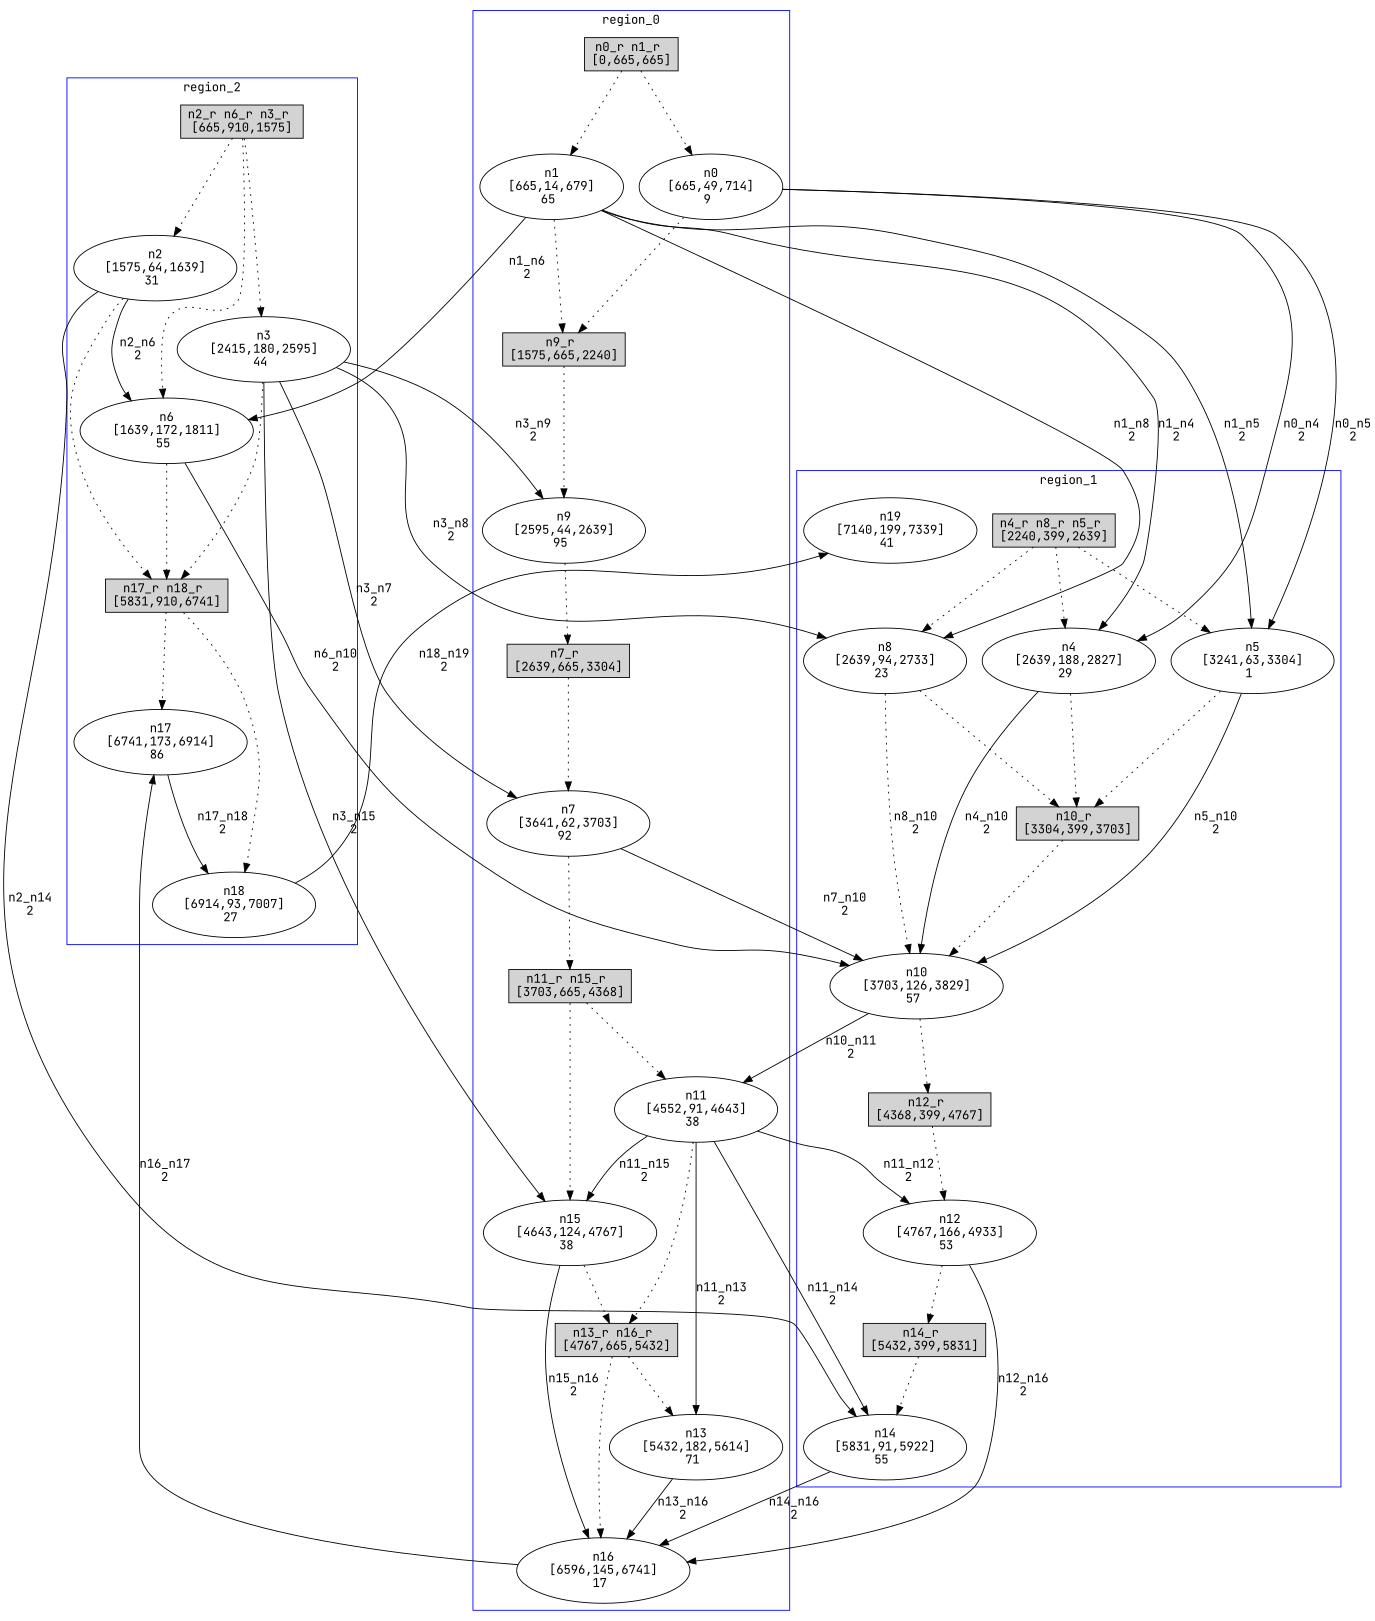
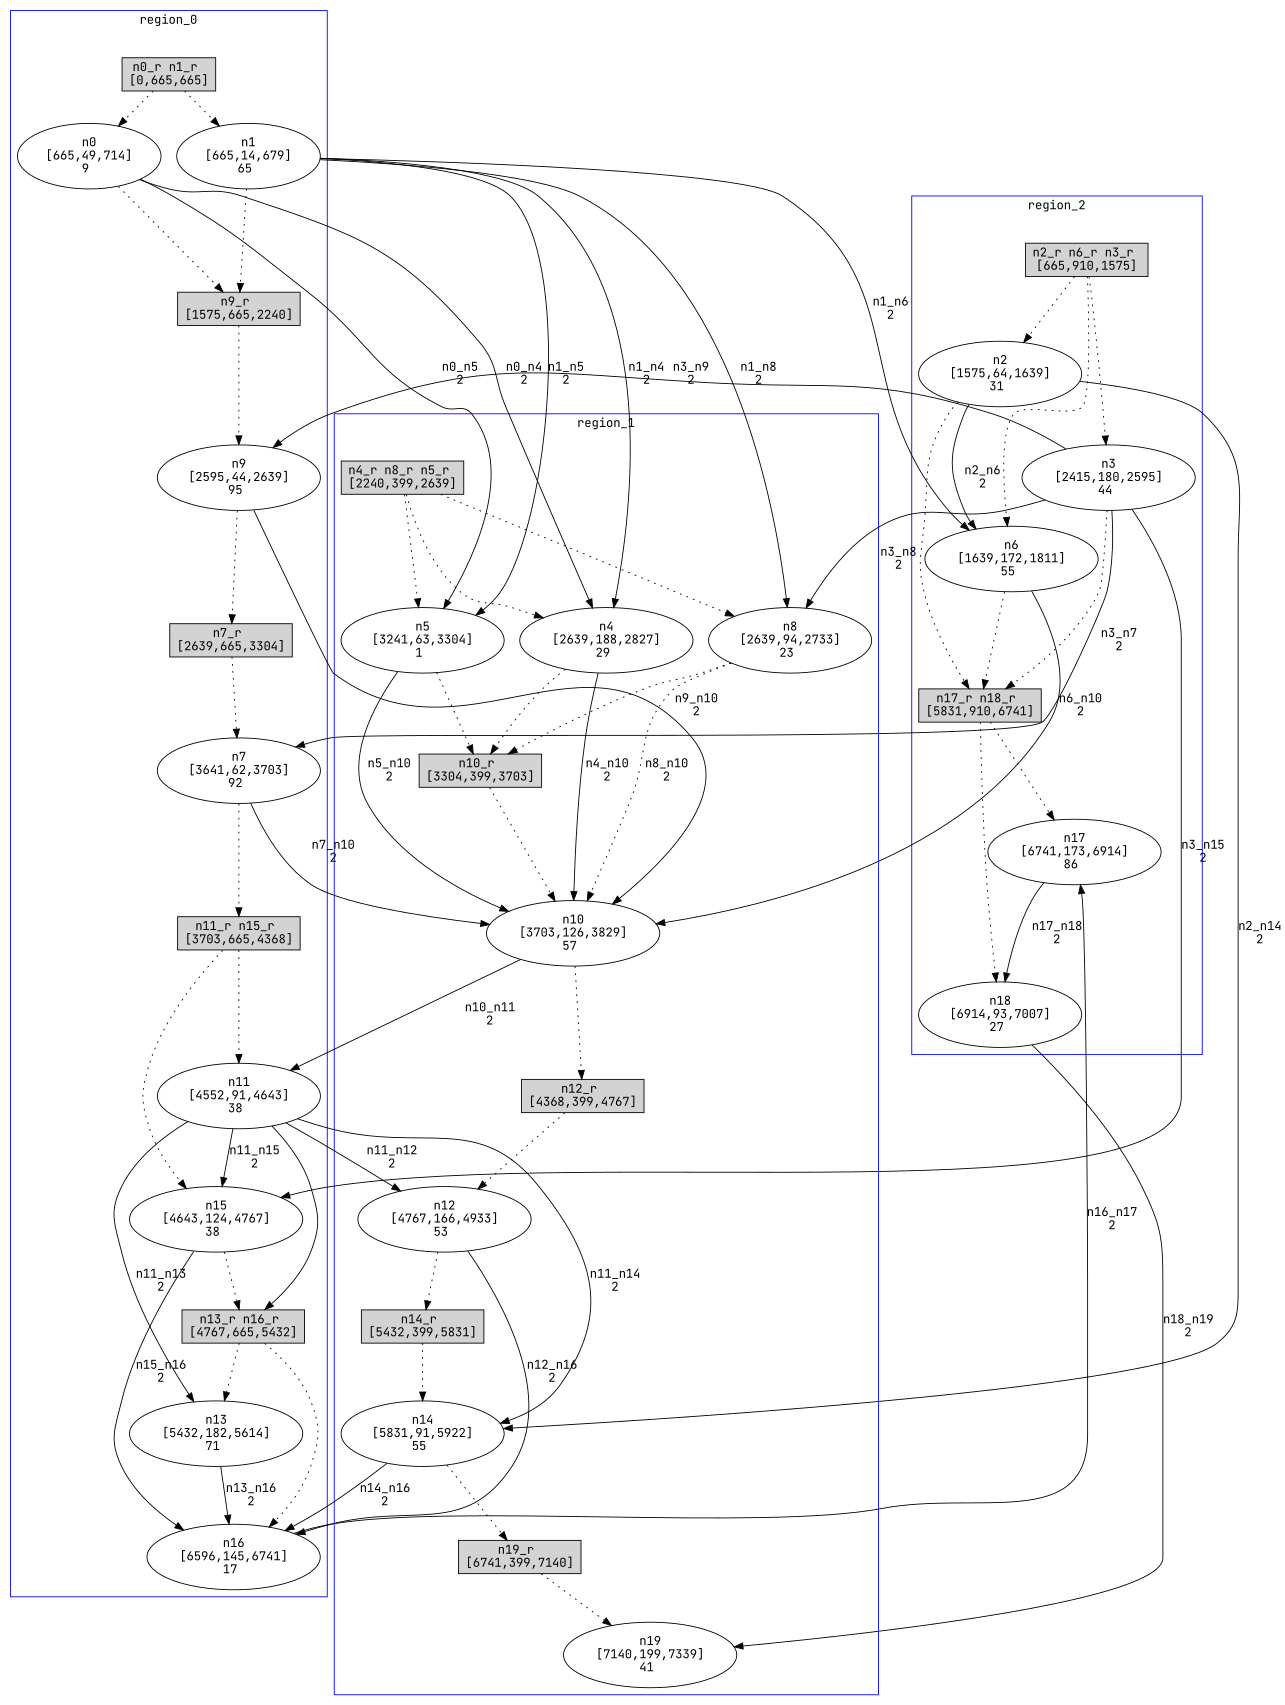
none -> (523, 695)
(676, 1233) -> (317, 1216)
none -> (520, 1557)
